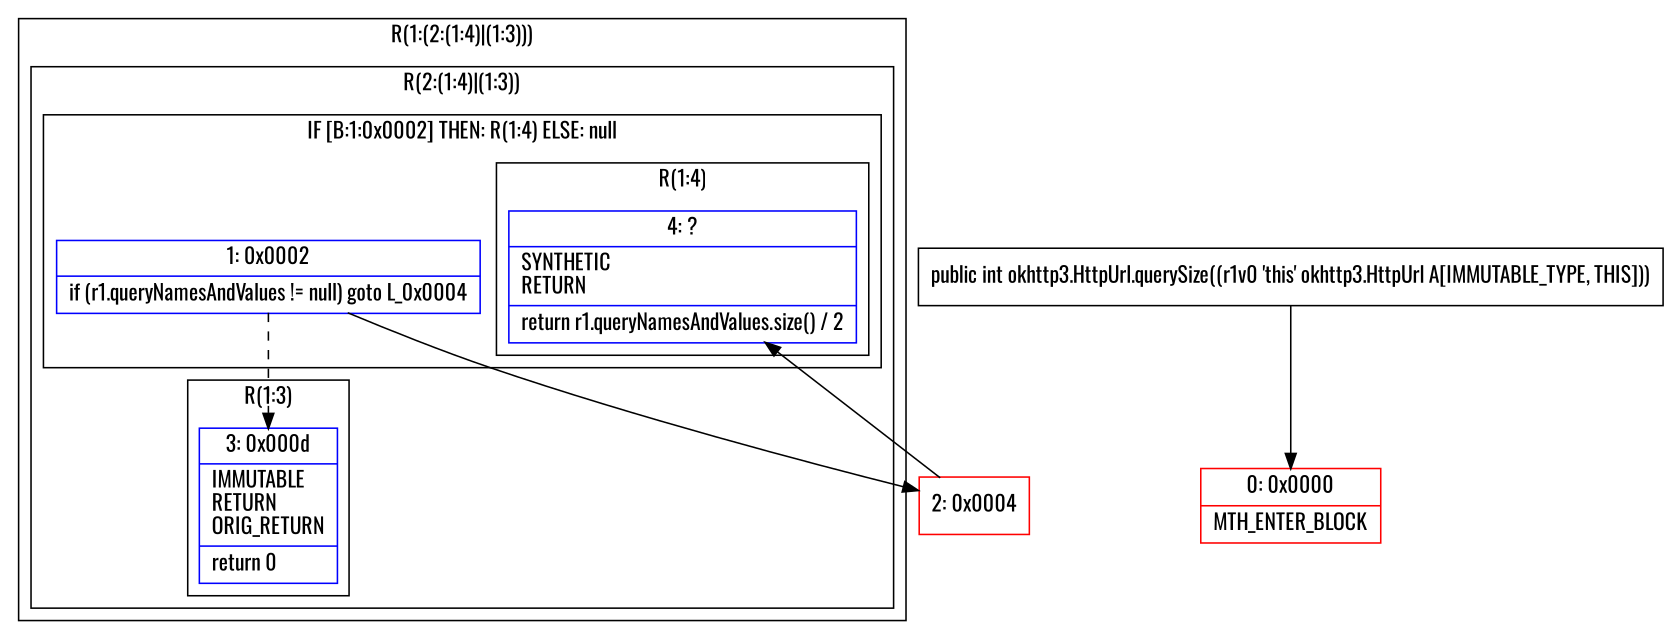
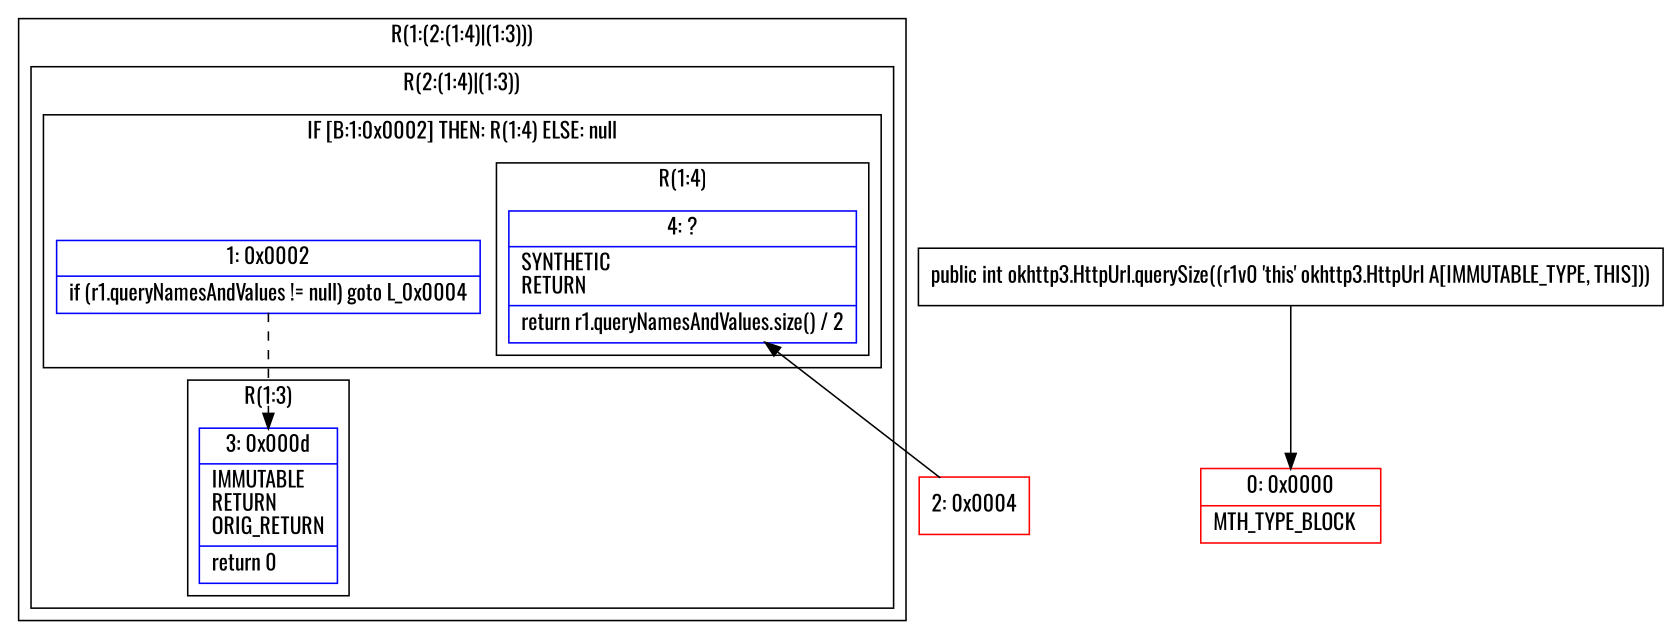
(622, 410) -> none
(1291, 524) -> (1285, 524)
